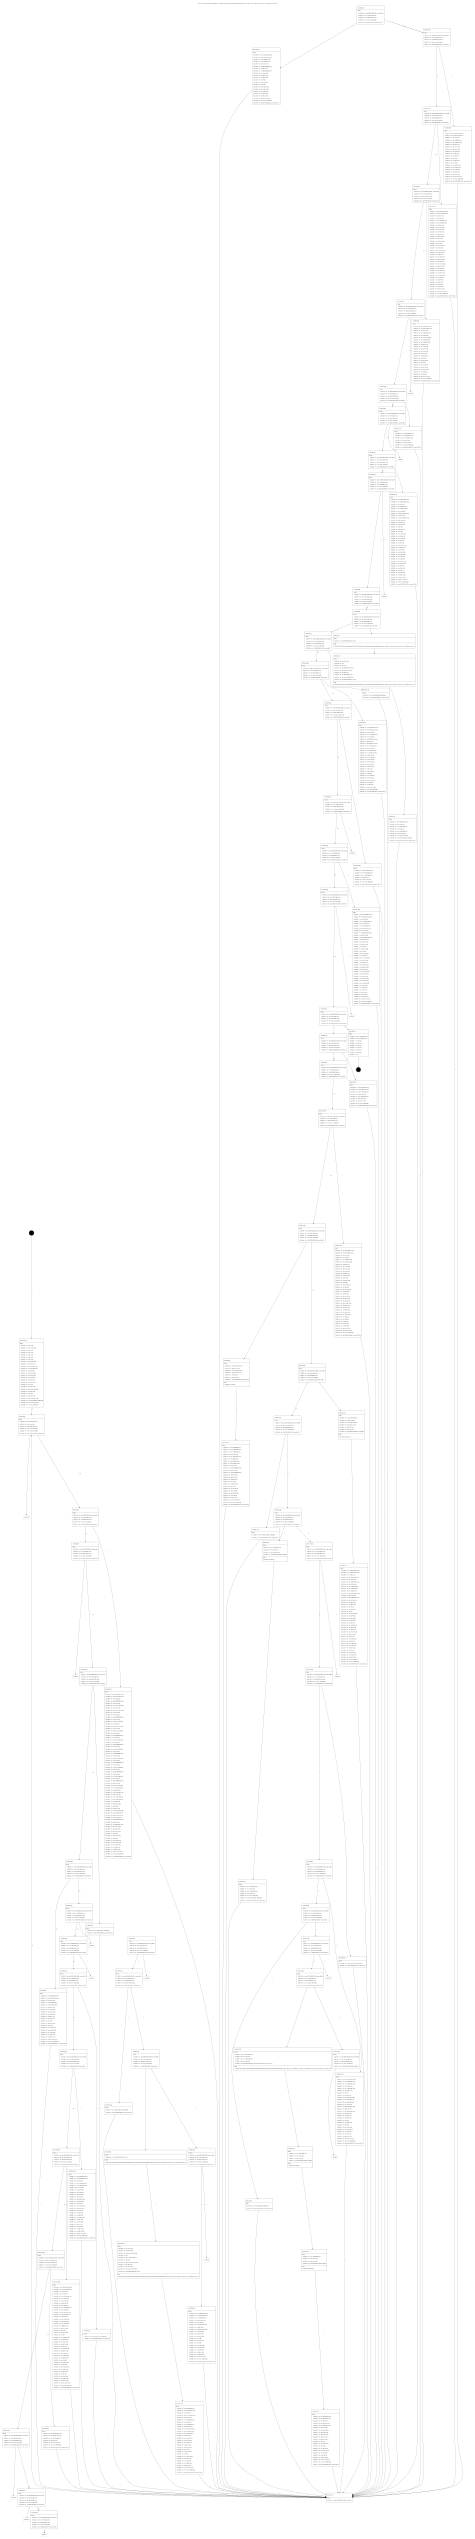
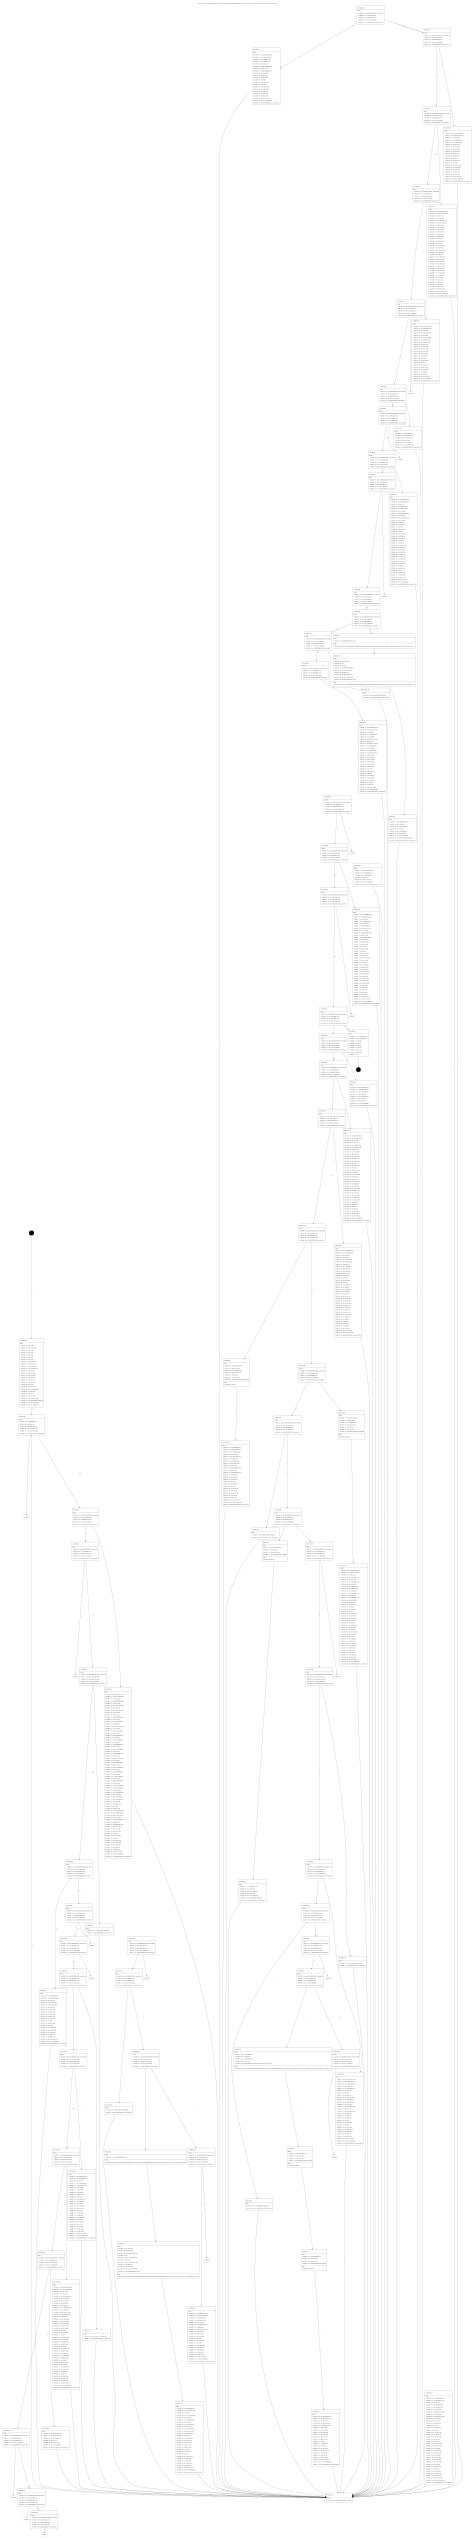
(338, 710) -> none
none -> (357, 1176)
none -> (439, 2438)
